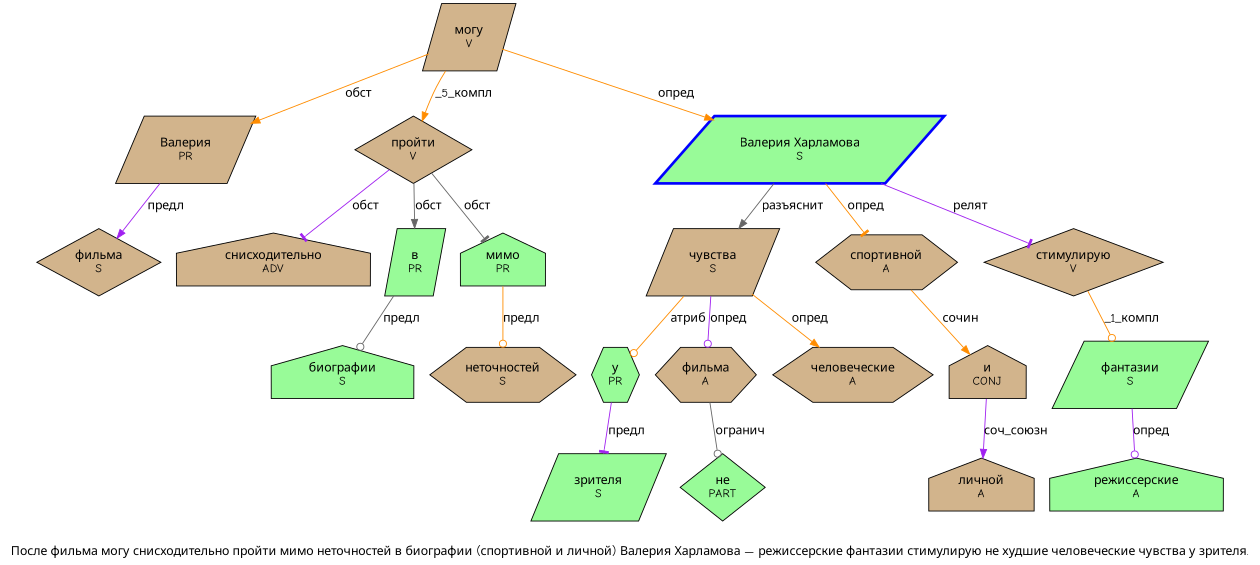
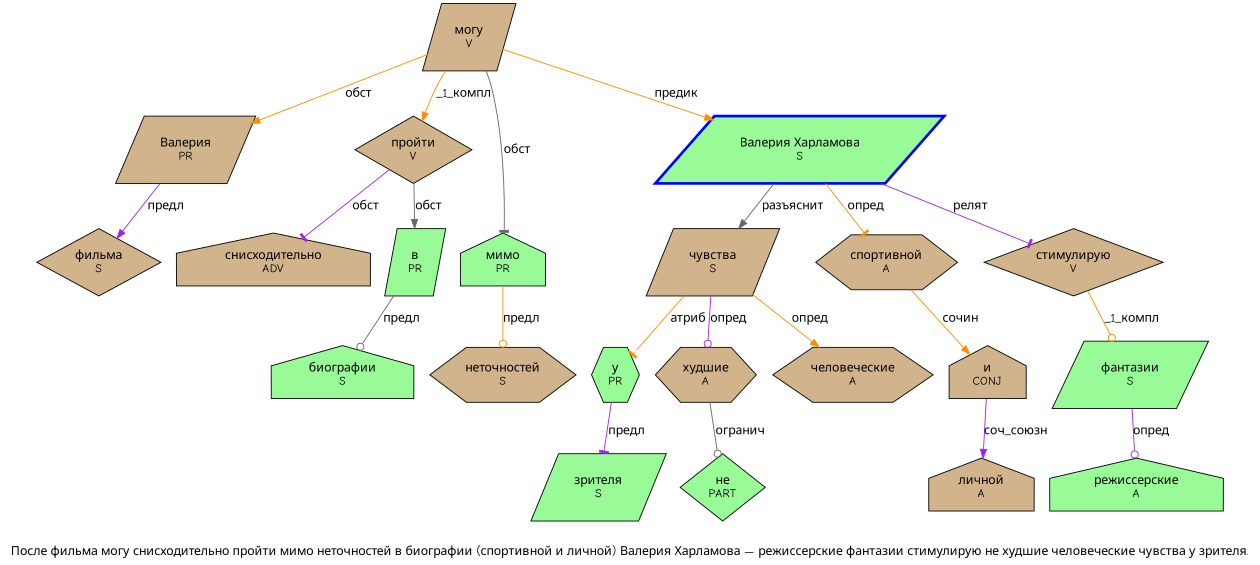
(464, 93) -> (464, 93)
(676, 93) -> (676, 93)
(457, 205) -> (501, 149)
(660, 323) -> (660, 323)
(706, 375) -> (706, 375)
